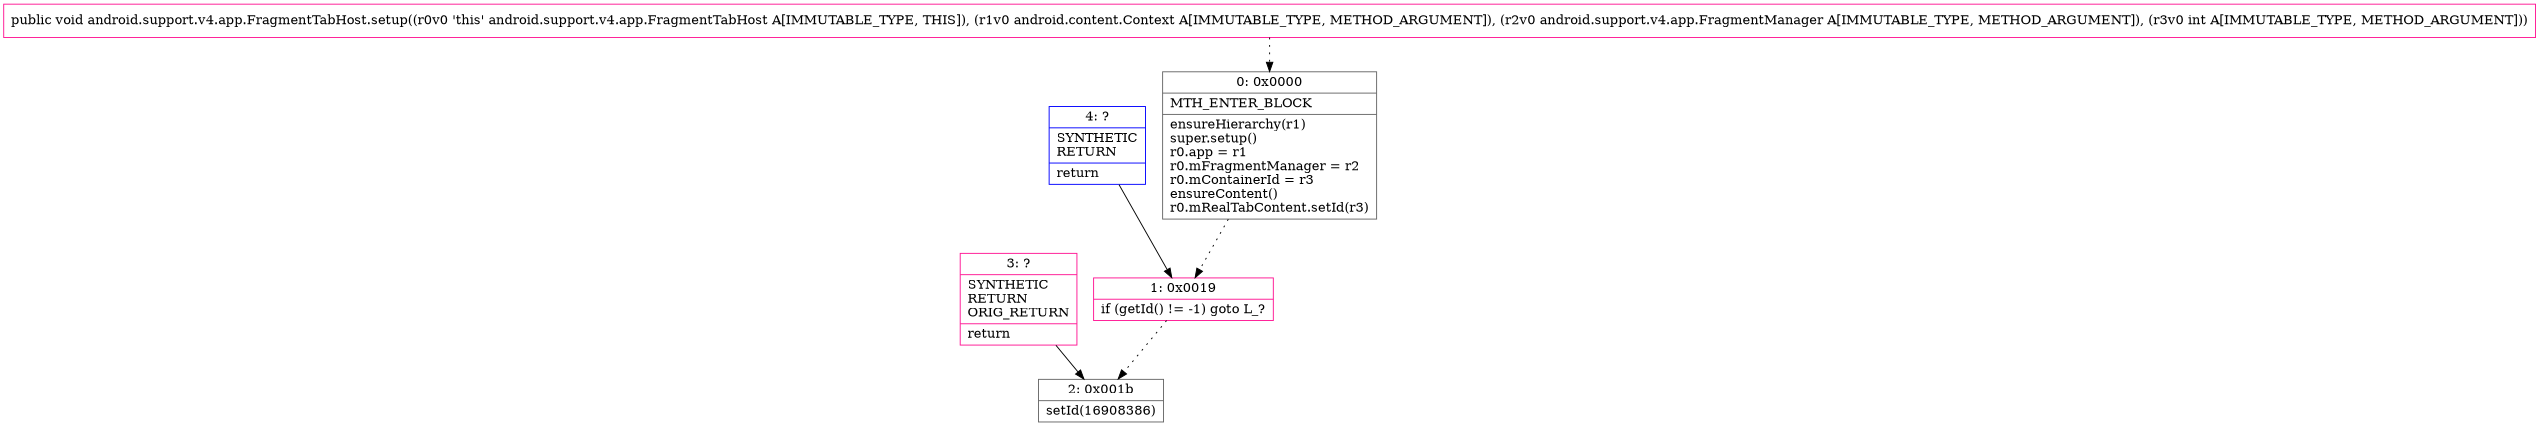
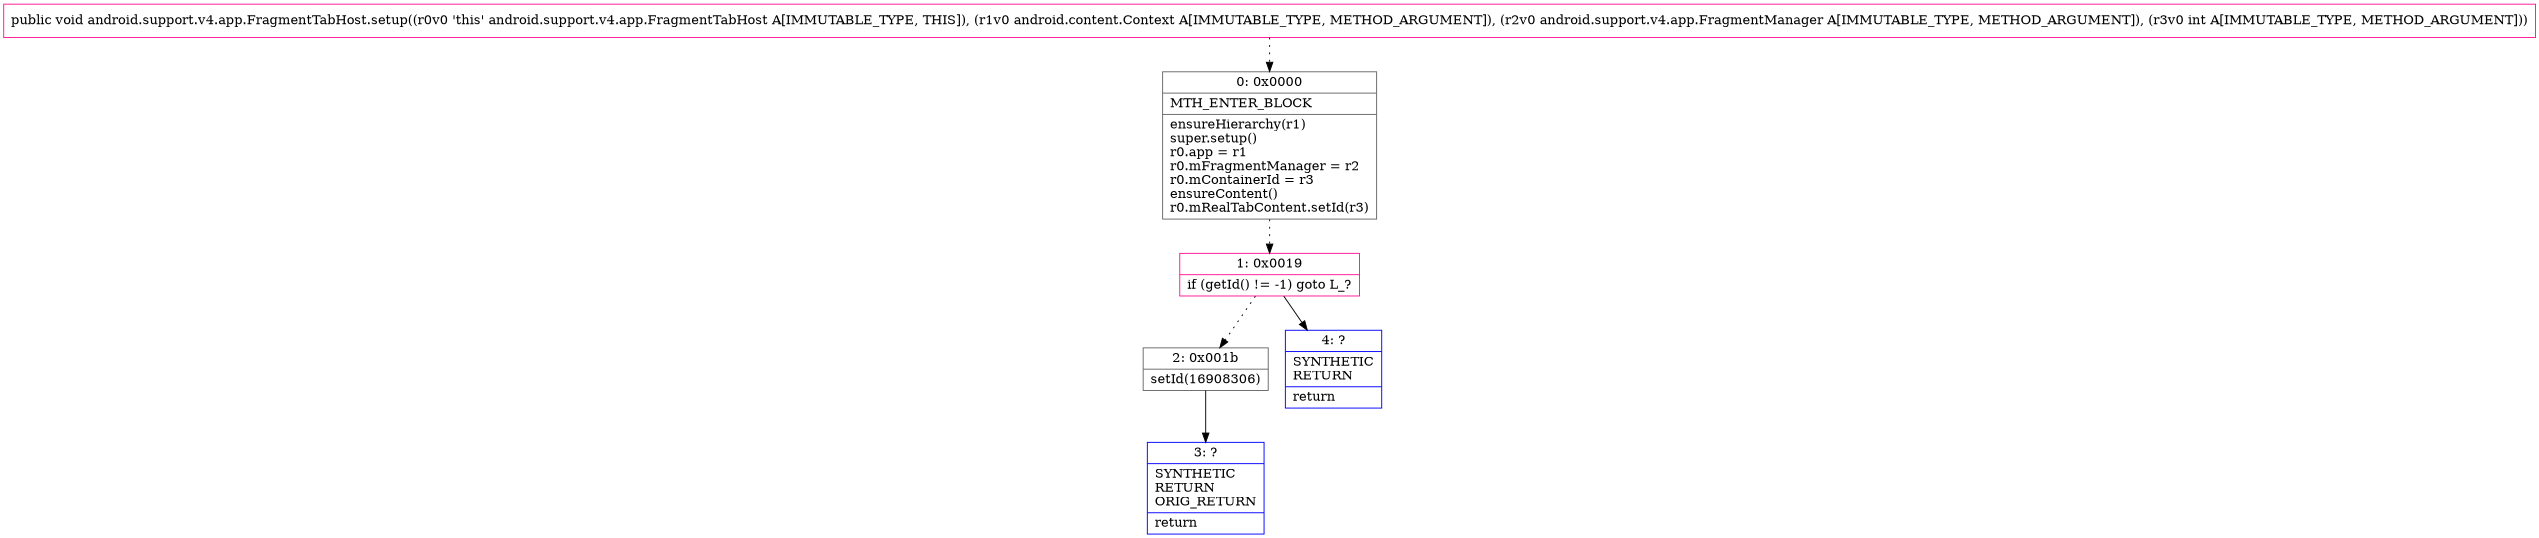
(1143, 227) -> (1293, 309)
(1019, 299) -> (1206, 488)
(1067, 359) -> (1206, 412)
(1101, 411) -> (1206, 379)
